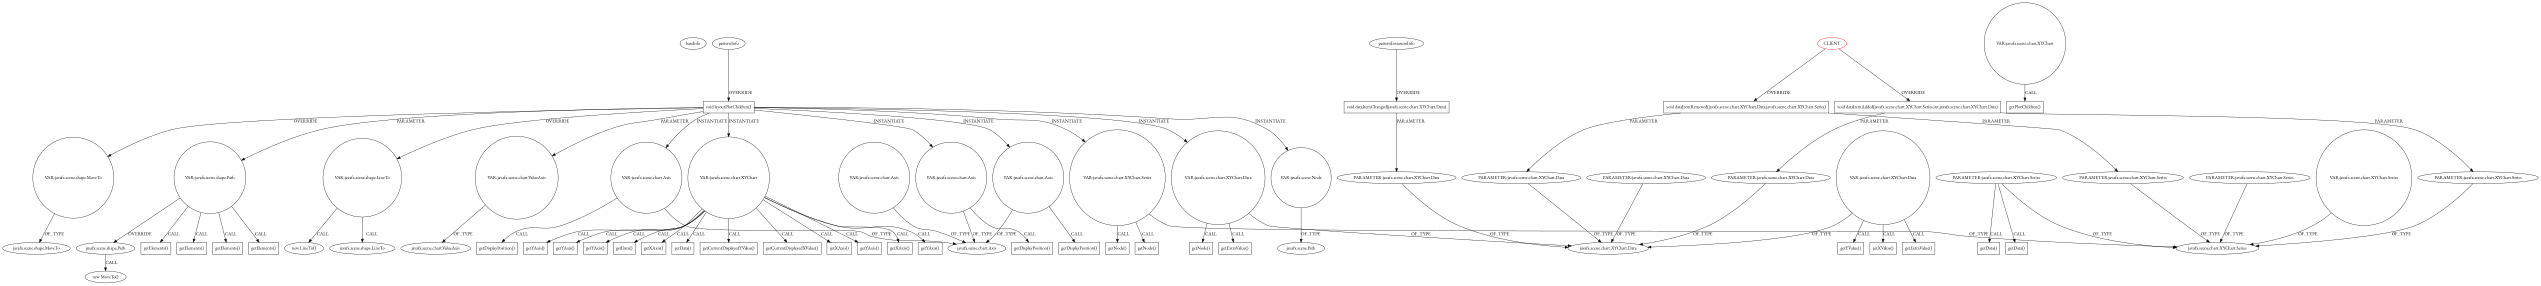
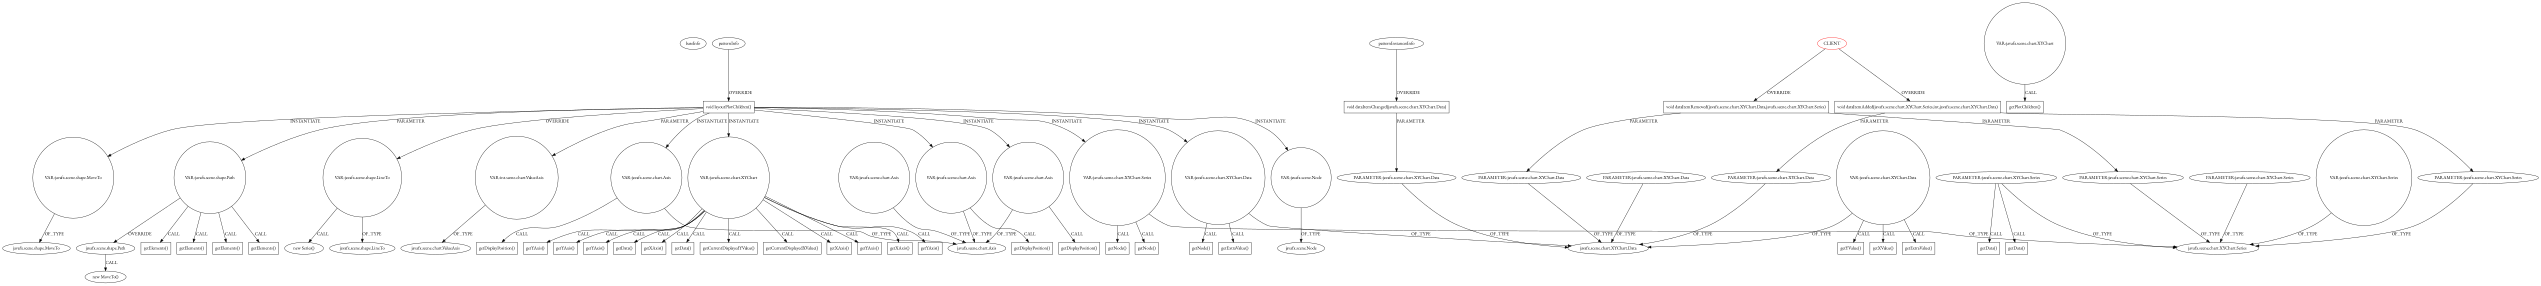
(306, 121) -> (306, 121)
(517, 178) -> (517, 178)
(372, 234) -> (372, 234)
(304, 248) -> (304, 248)
(1301, 248) -> (1301, 248)
